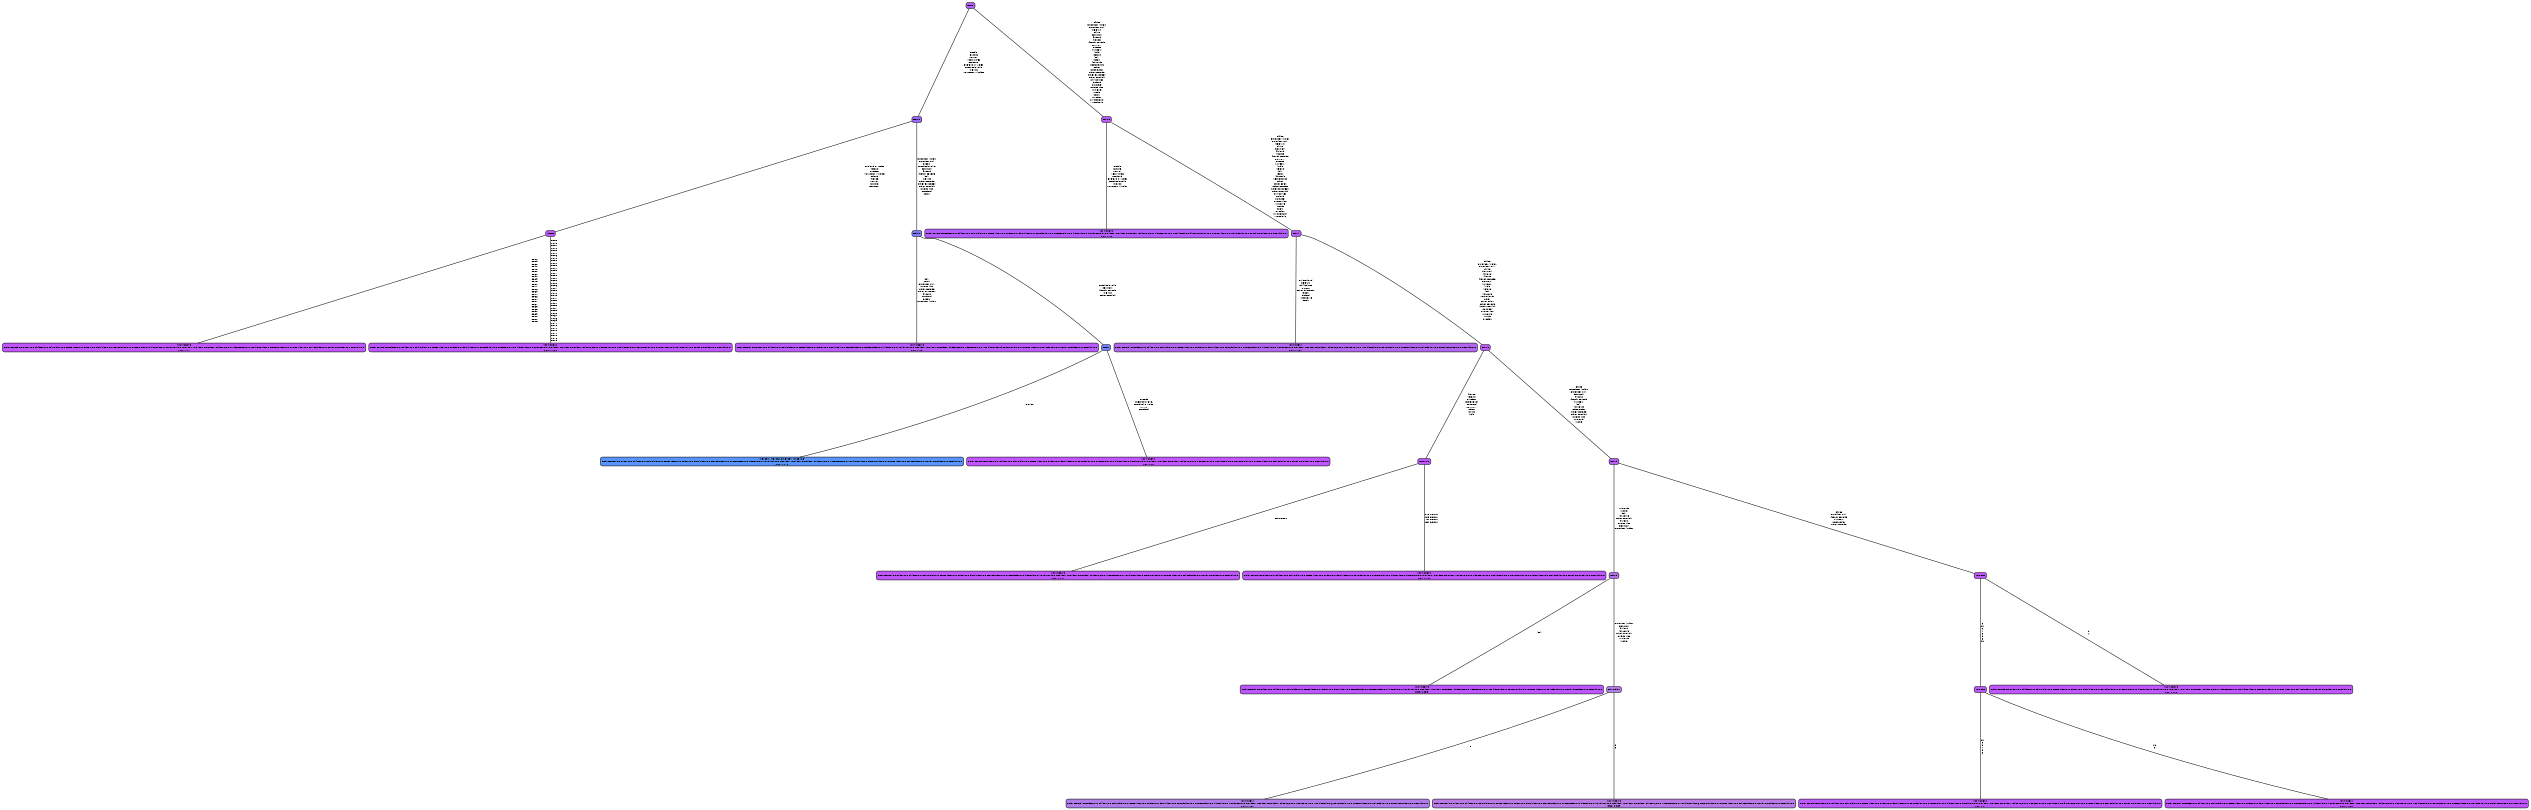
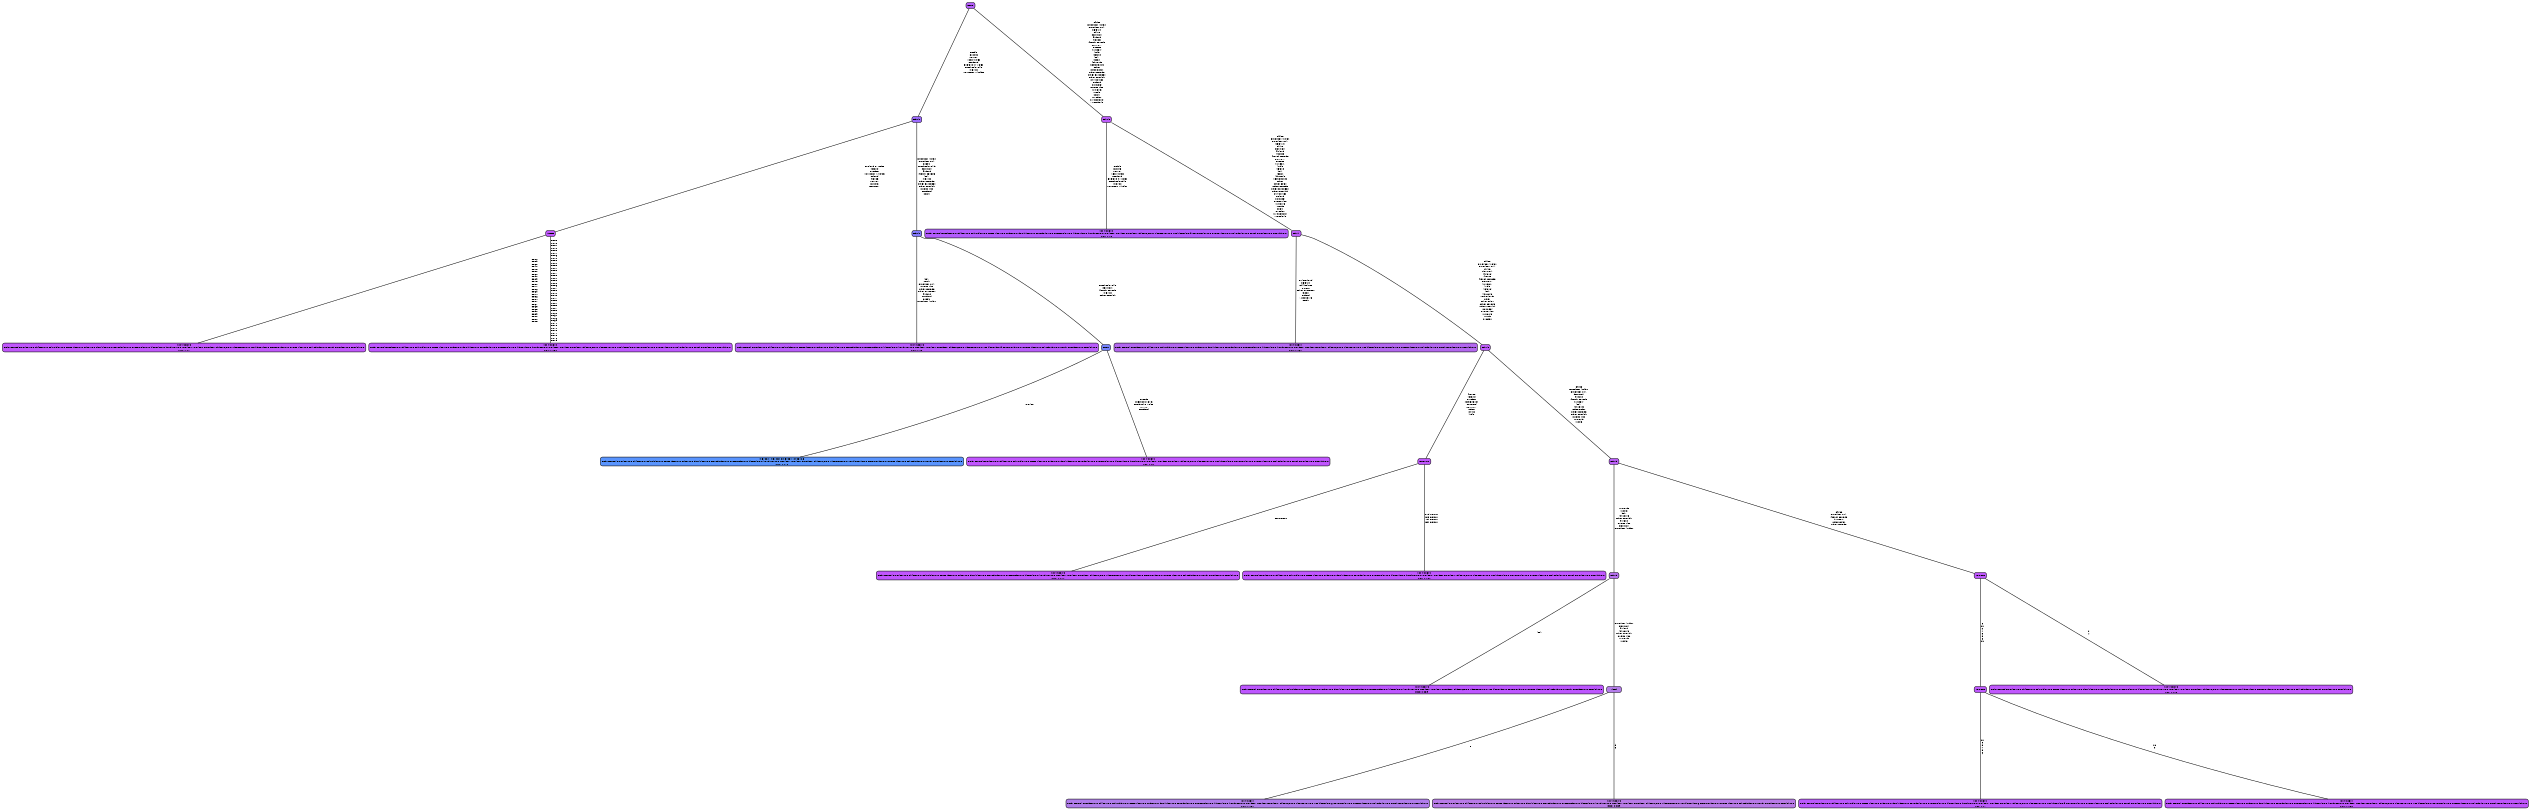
(1614, 690) -> (1614, 690)
